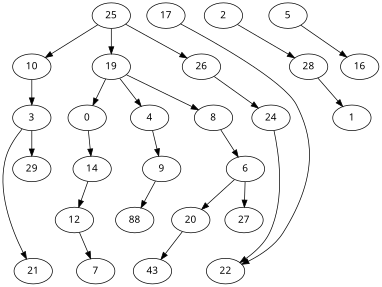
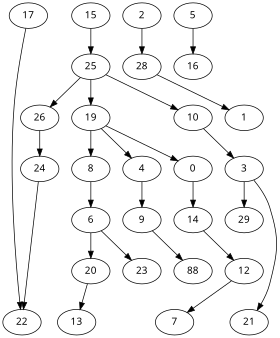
none -> (91, 16)
(244, 220) -> (142, 271)
(152, 271) -> (77, 322)
